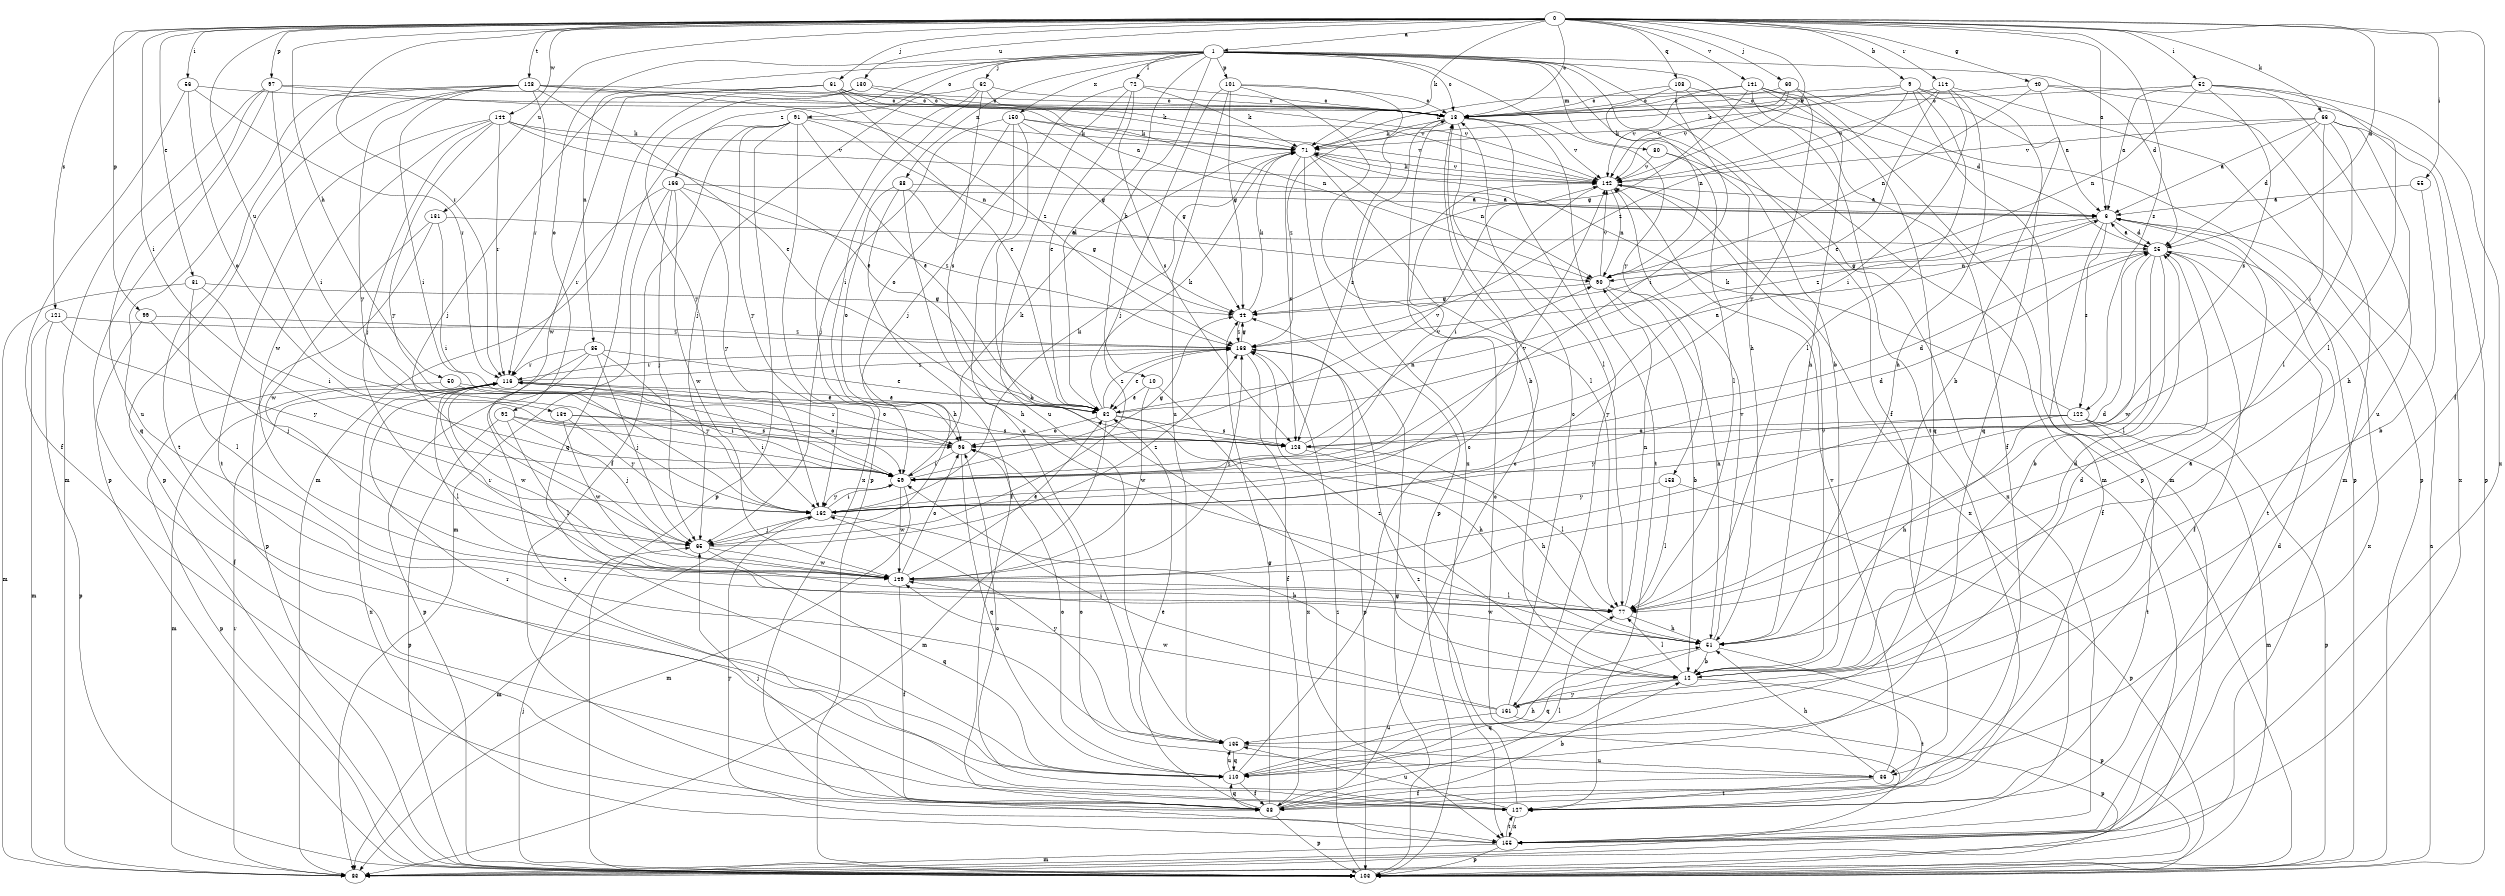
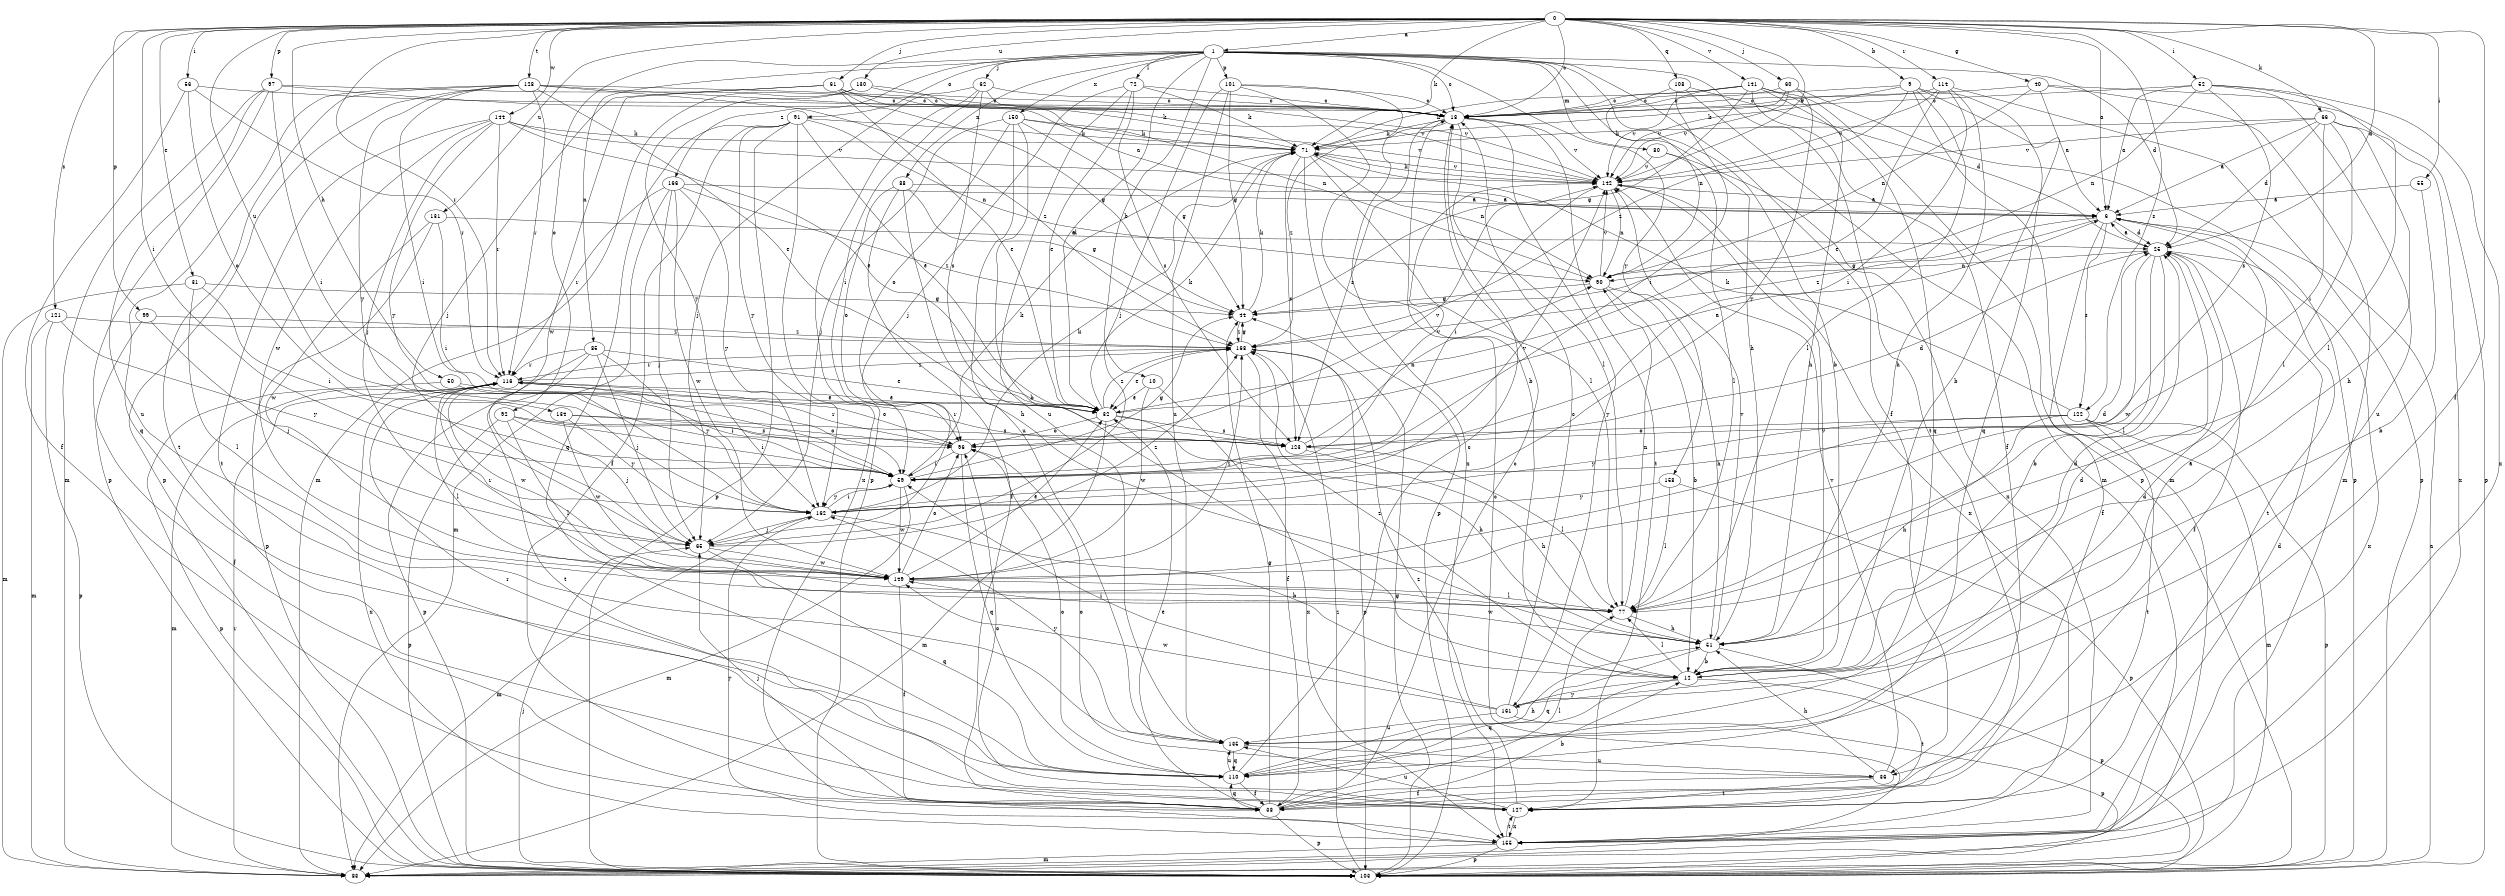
(1569, 105) -> (1605, 101)
(955, 415) -> (955, 415)
(1506, 466) -> (1869, 697)
